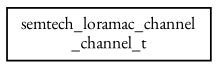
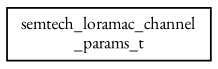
(109, 34) -> (109, 34)
